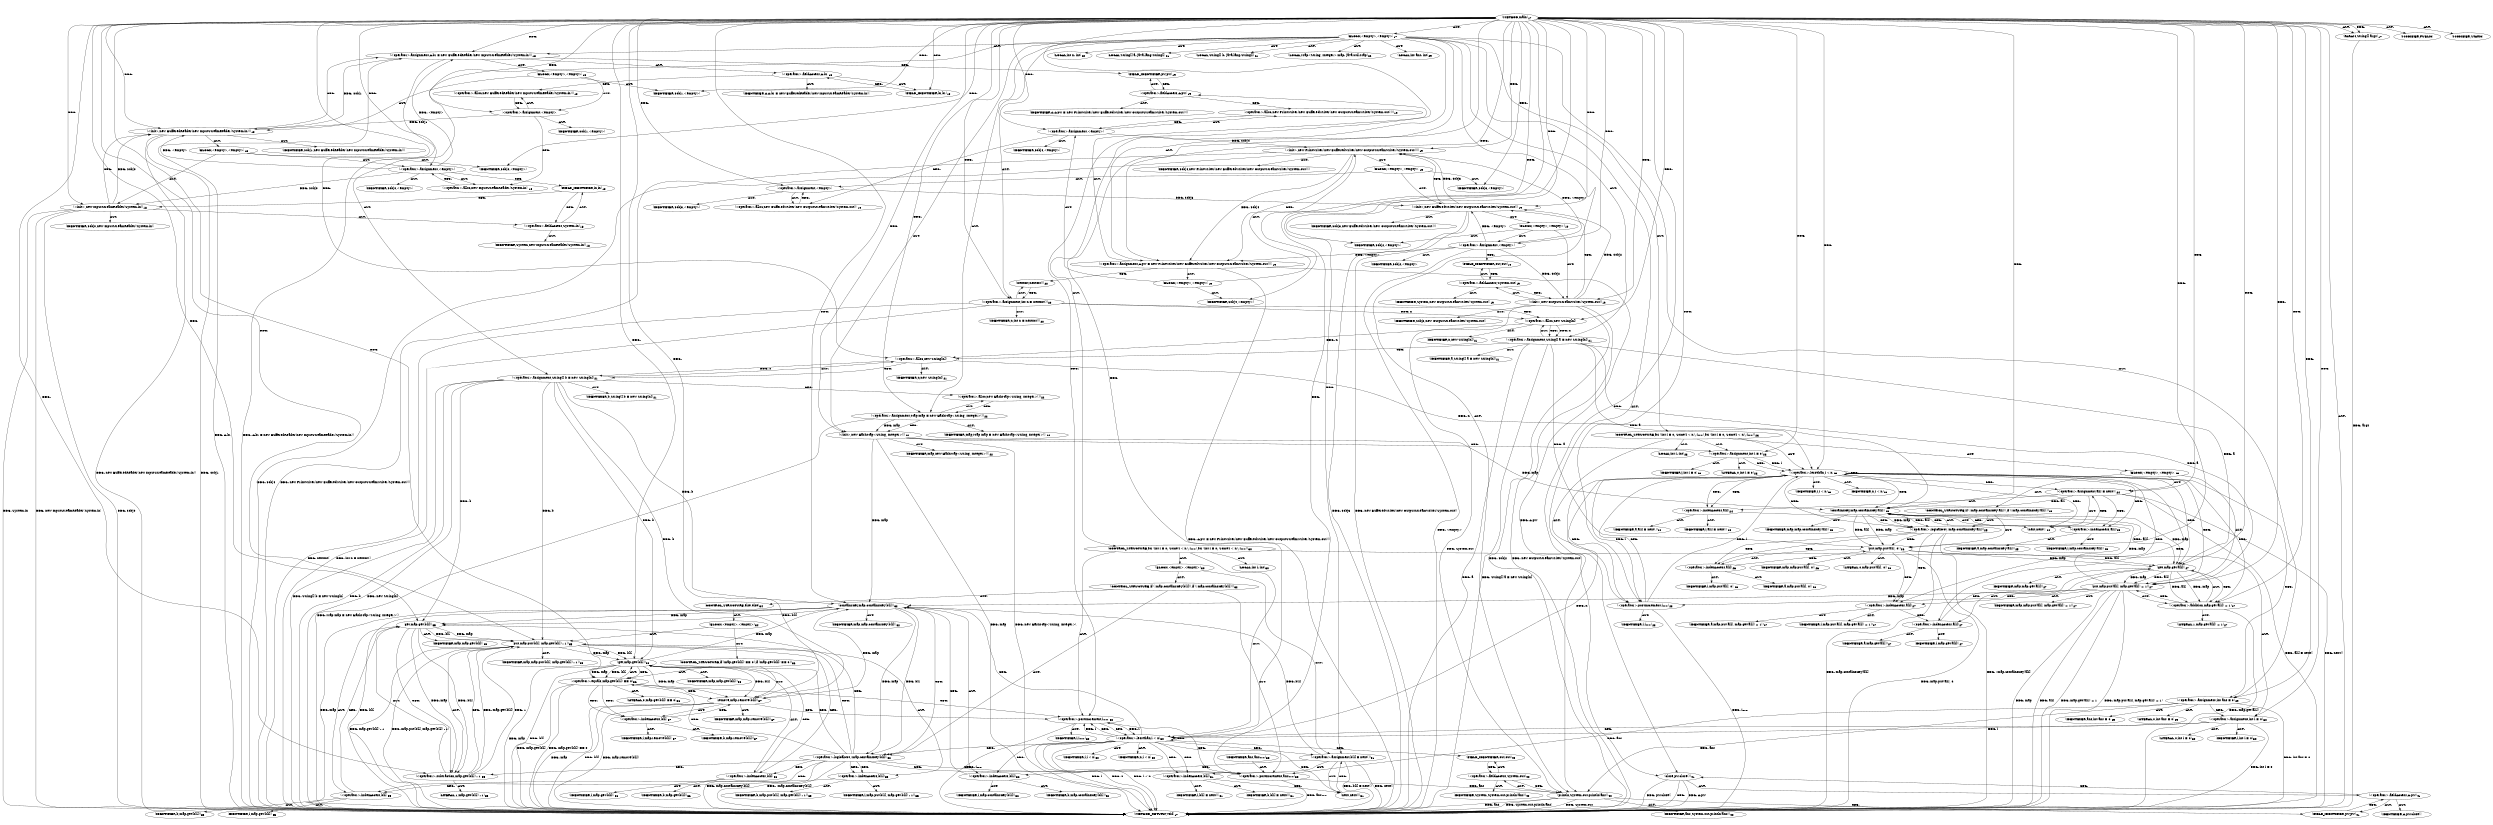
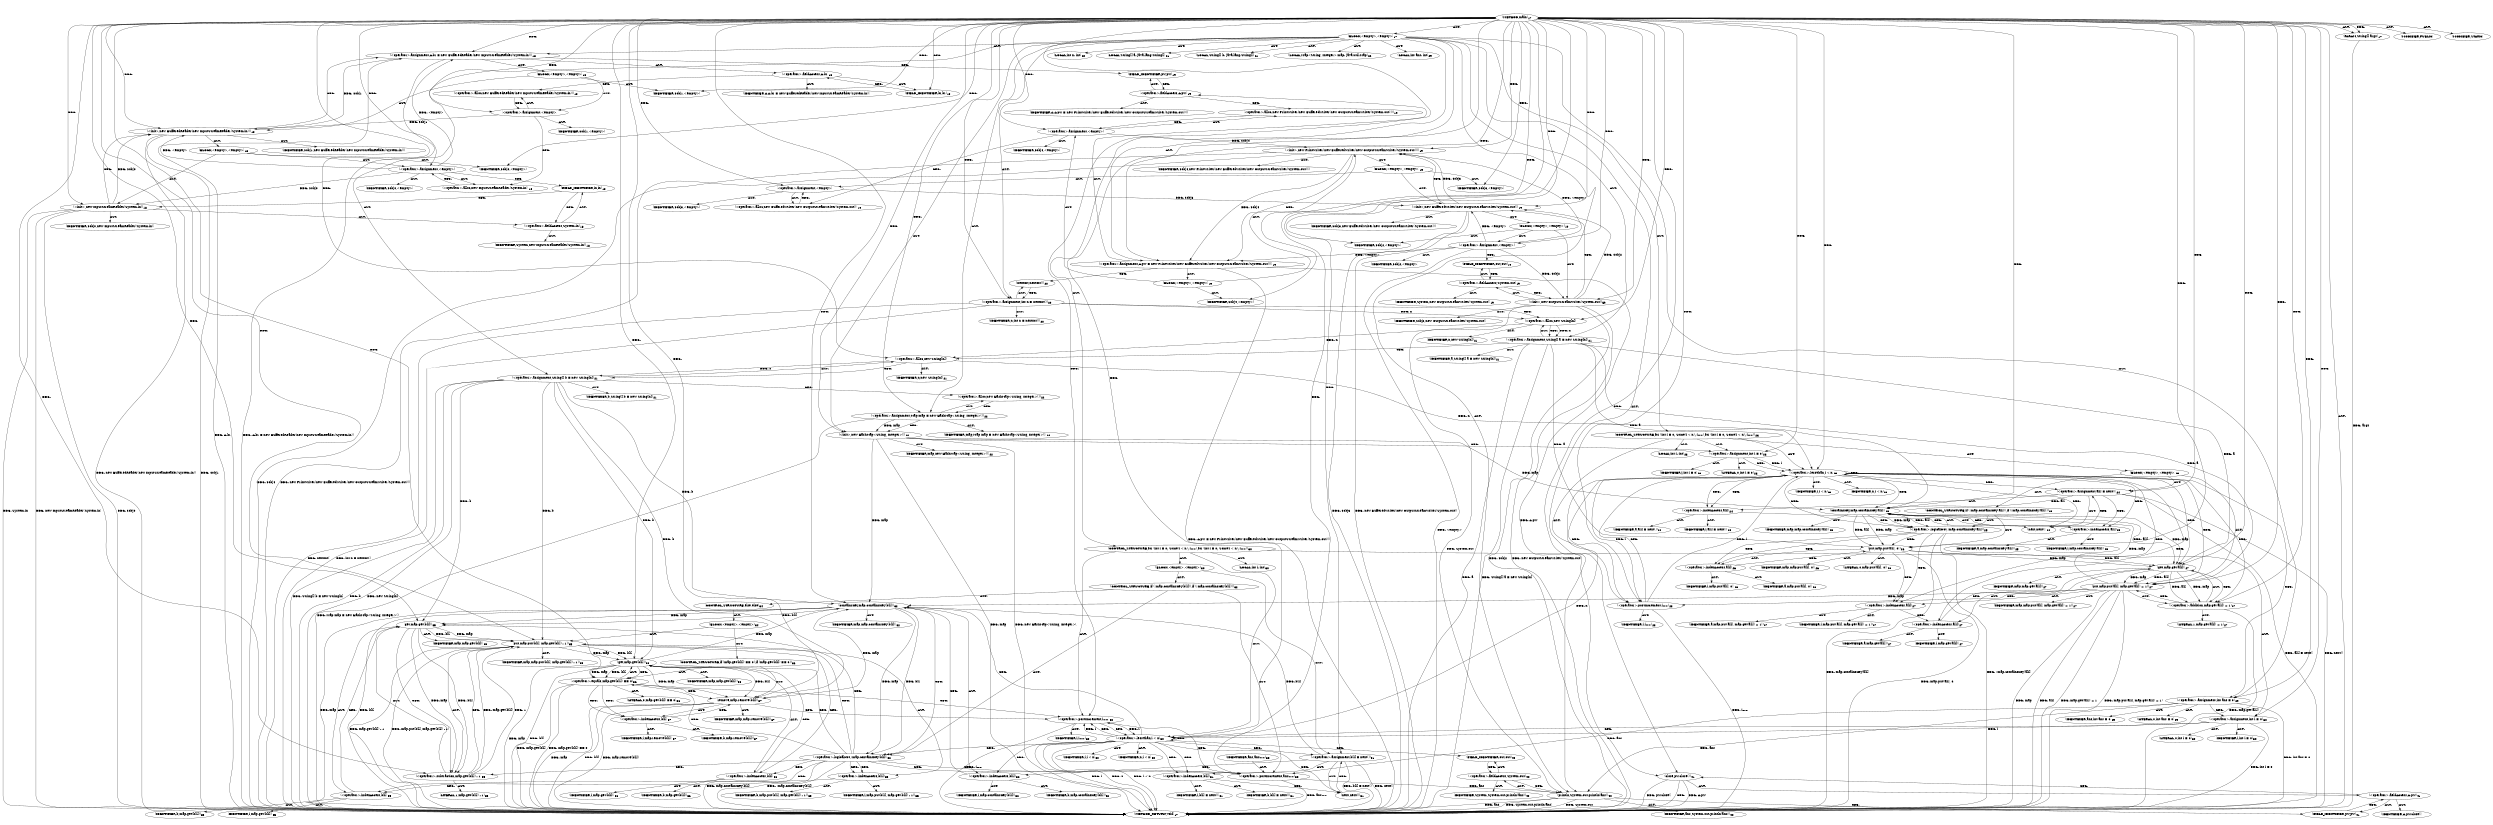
(1604, 302) -> (1604, 302)
